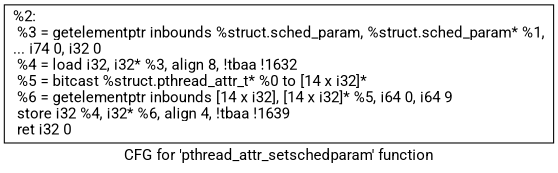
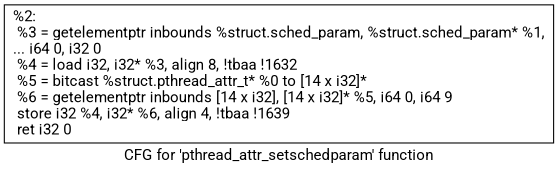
(57, 49) -> (57, 49)
